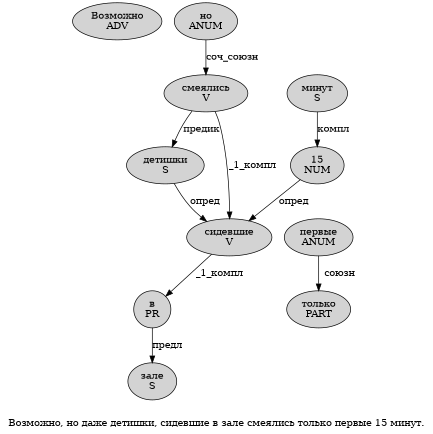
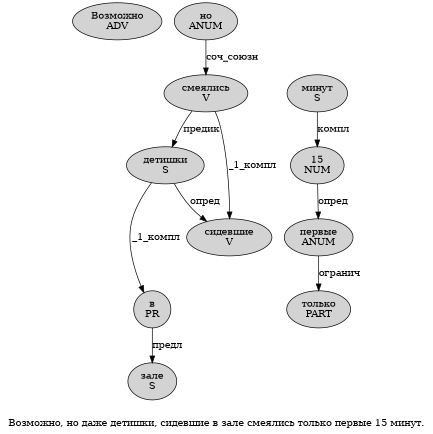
(277, 198) -> (318, 198)
(191, 273) -> (130, 233)
(340, 273) -> (340, 273)
